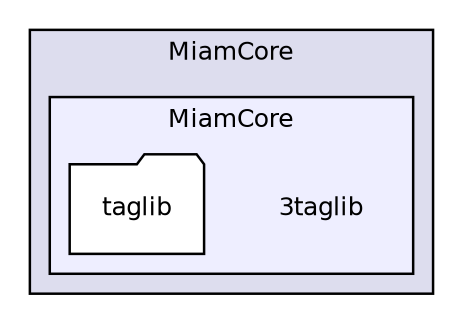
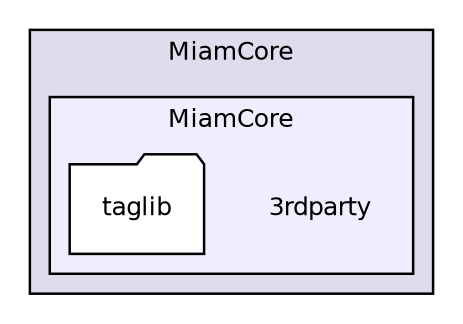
(321, 209) -> (321, 209)
